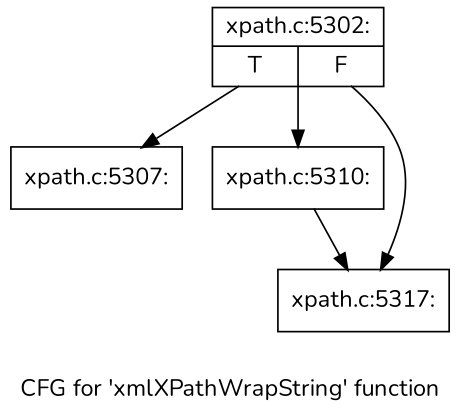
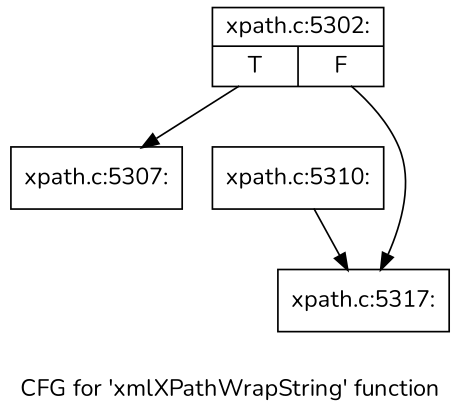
(298, 108) -> none
